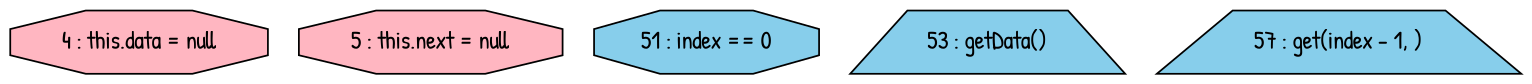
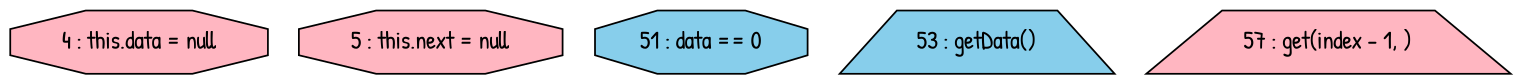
(707, 42) -> (701, 42)
(1339, 42) -> (1329, 42)
